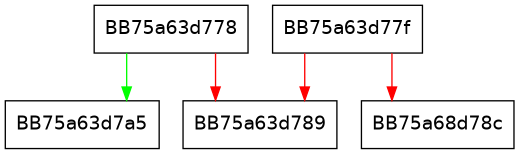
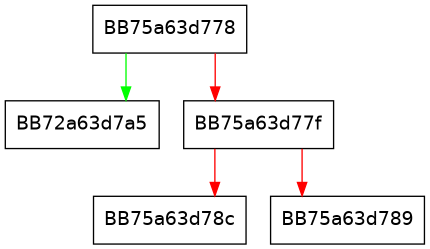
(216, 70) -> (215, 70)
(82, 125) -> (82, 125)
(438, 125) -> (170, 220)
